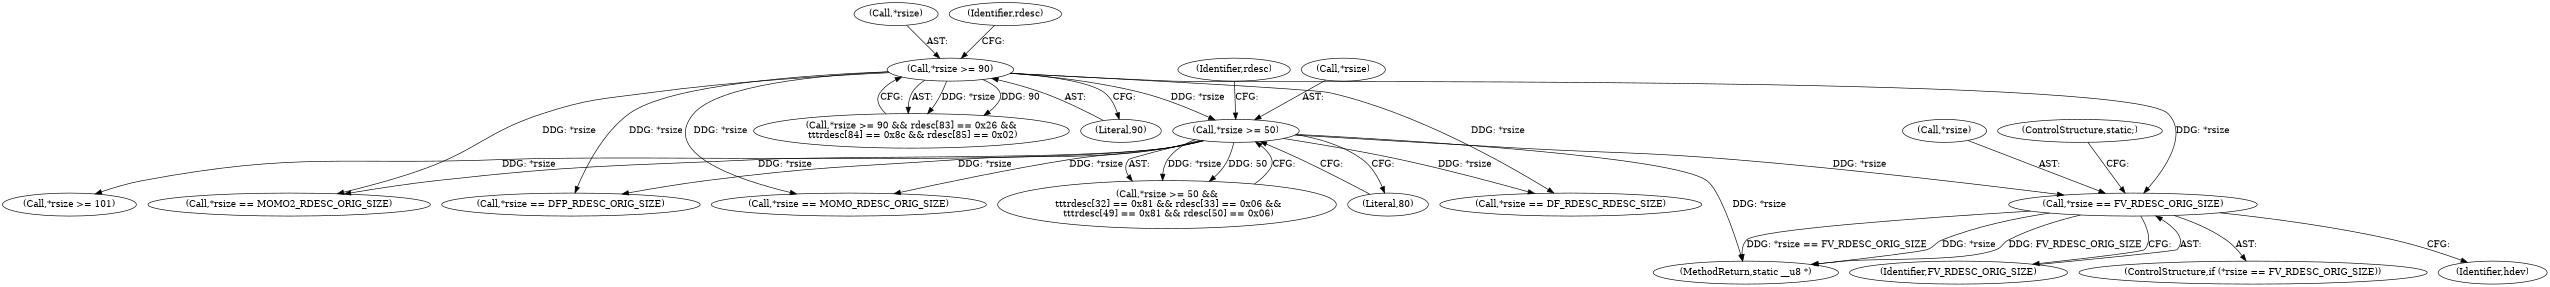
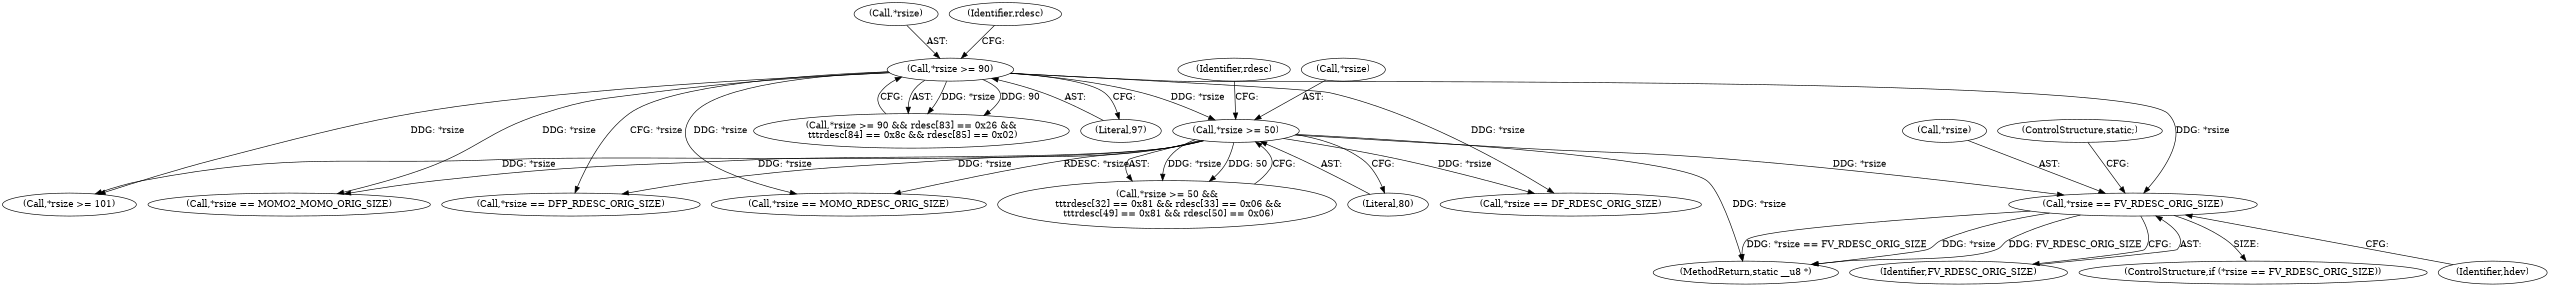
none -> (492, 102)
(656, 131) -> (656, 131)
(1121, 131) -> (1121, 131)
(1096, 164) -> (1096, 164)
(1333, 164) -> (1333, 164)
(289, 205) -> (289, 205)
(1571, 205) -> (1571, 205)
(2342, 230) -> (2323, 240)
(2248, 245) -> (2248, 245)
